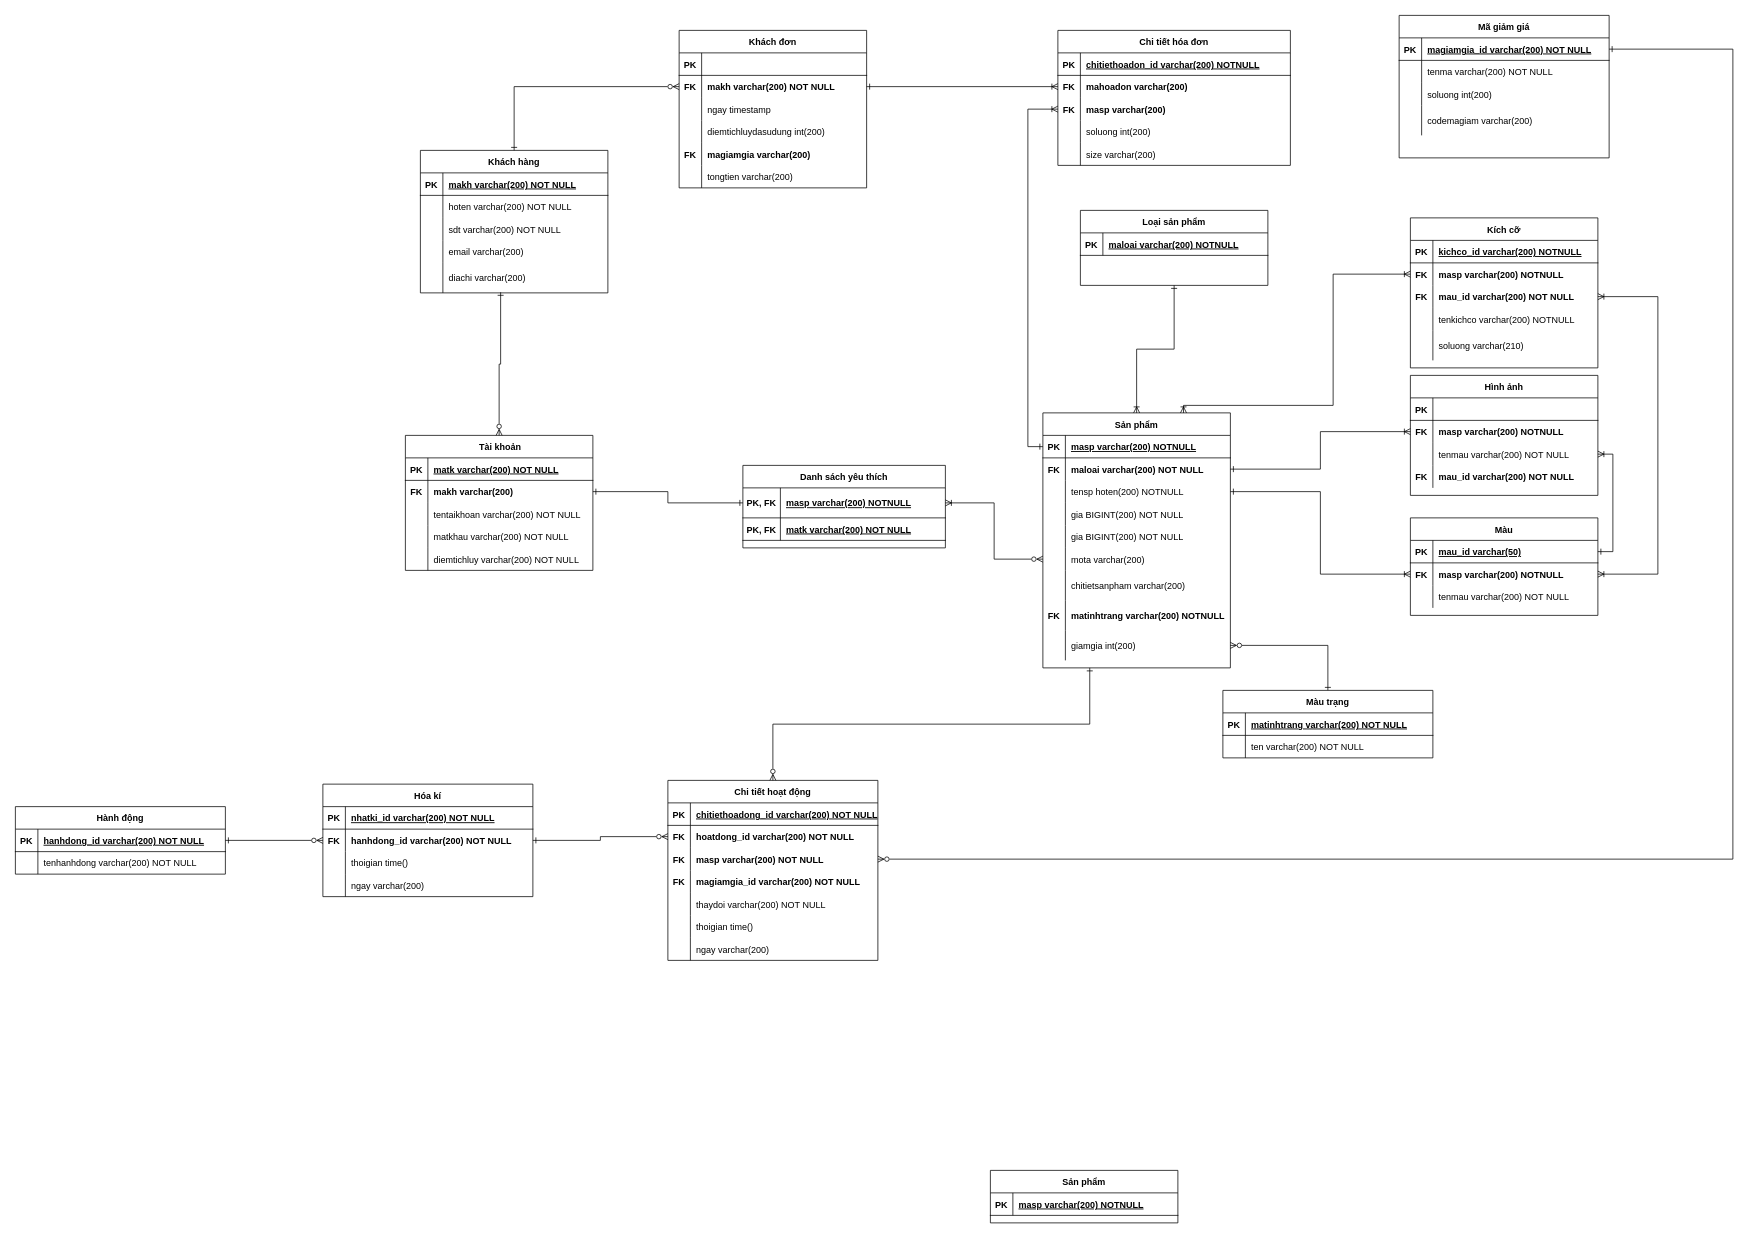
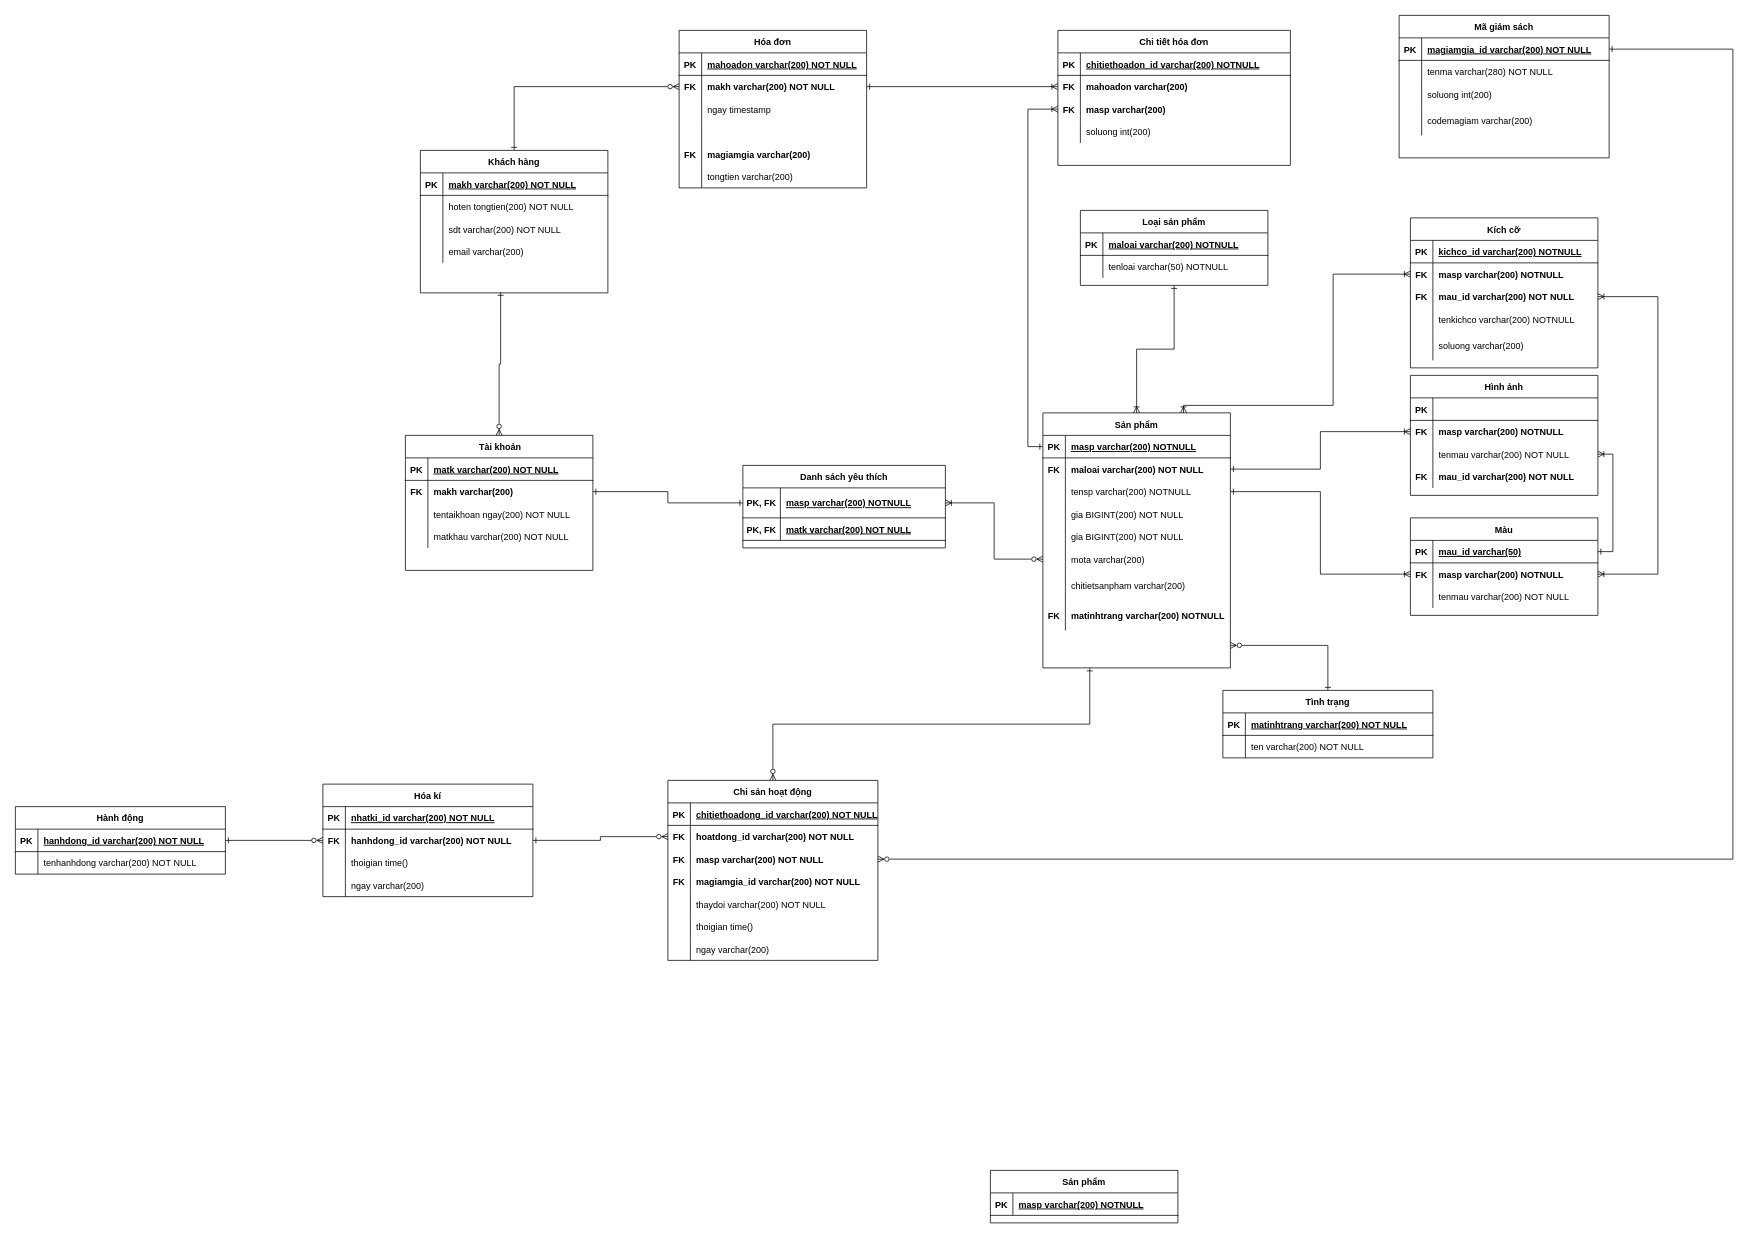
(1504, 27) -> (1504, 27)
(773, 42) -> (773, 42)
none -> (784, 64)
(1492, 72) -> (1492, 72)
(784, 132) -> none
(1185, 154) -> none
(513, 207) -> (514, 207)
none -> (1185, 267)
(525, 278) -> none
(1487, 346) -> (1487, 346)
(1129, 492) -> (1134, 492)
(512, 515) -> (504, 515)
(510, 559) -> none
(1148, 645) -> none
(1328, 702) -> (1328, 702)
(773, 792) -> (773, 792)
